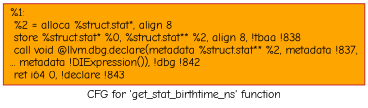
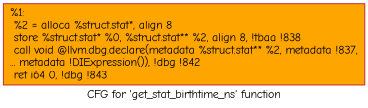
(68, 75) -> (59, 75)
